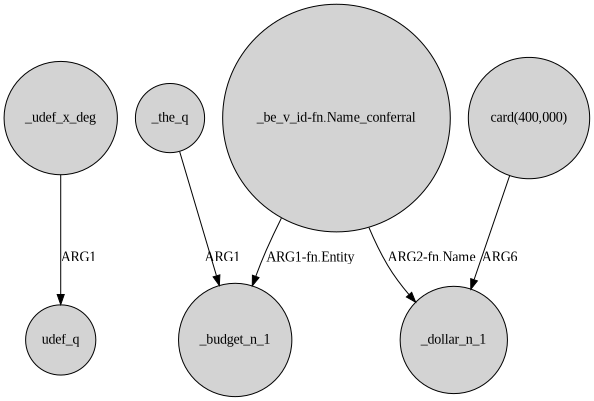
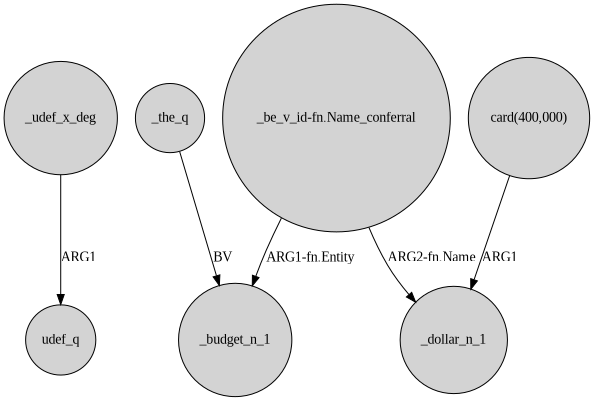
(223, 258) -> (223, 258)
(500, 258) -> (500, 258)
